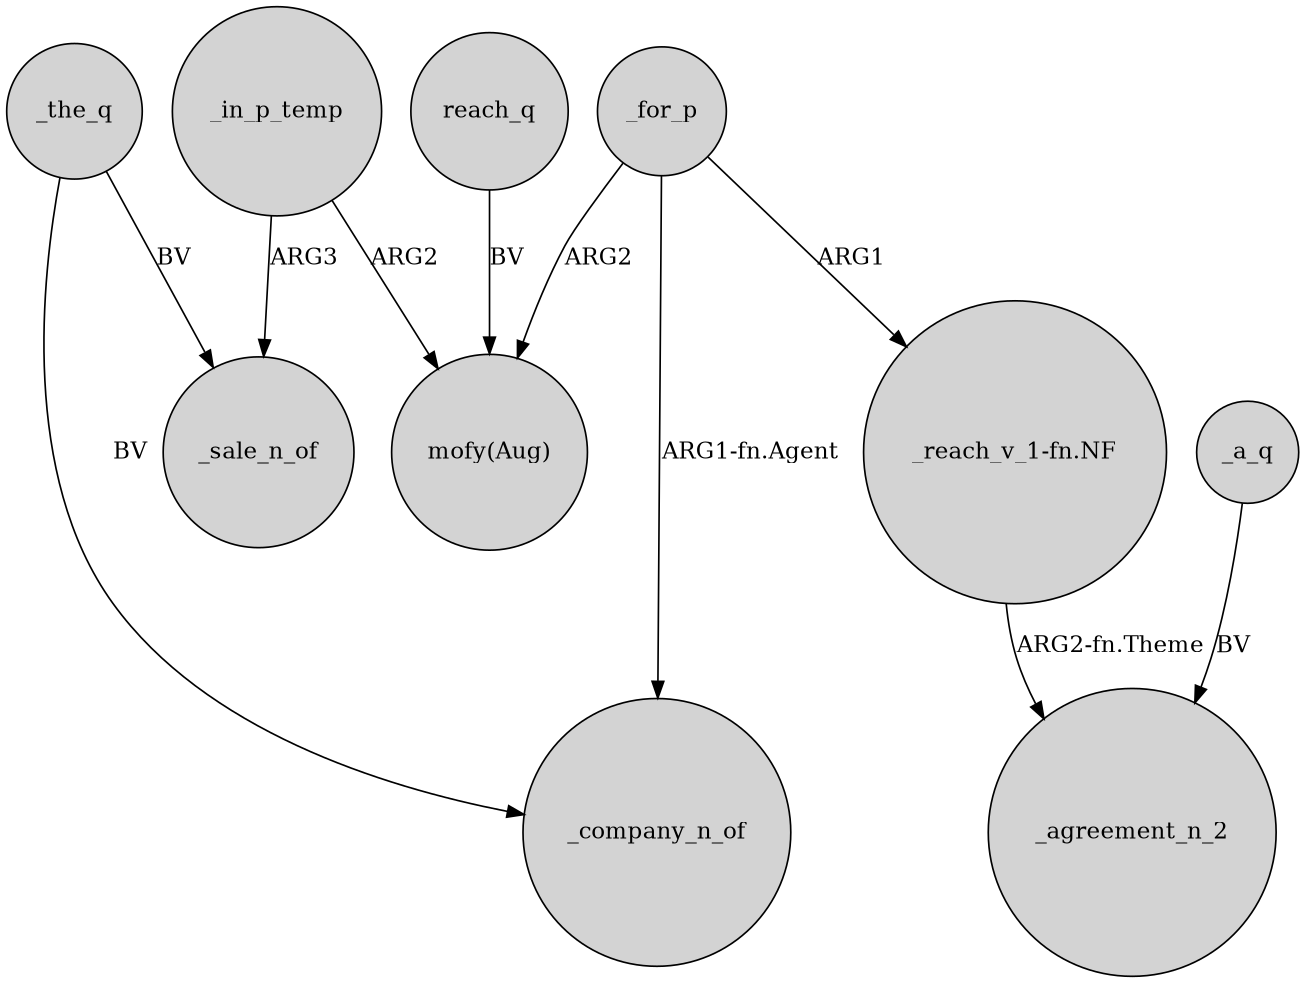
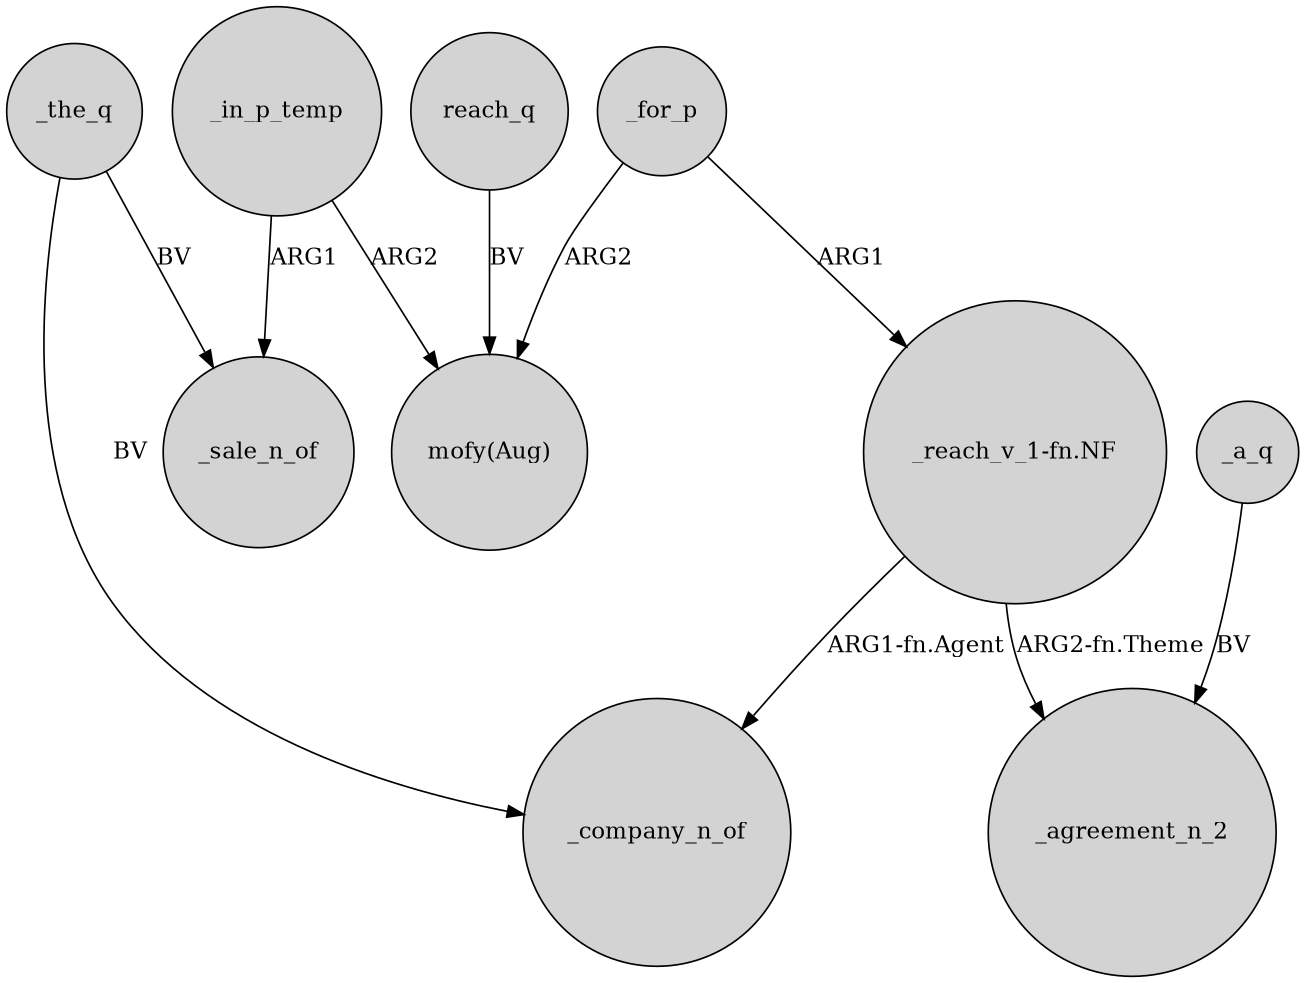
(305, 258) -> (305, 258)
(660, 428) -> (827, 634)
